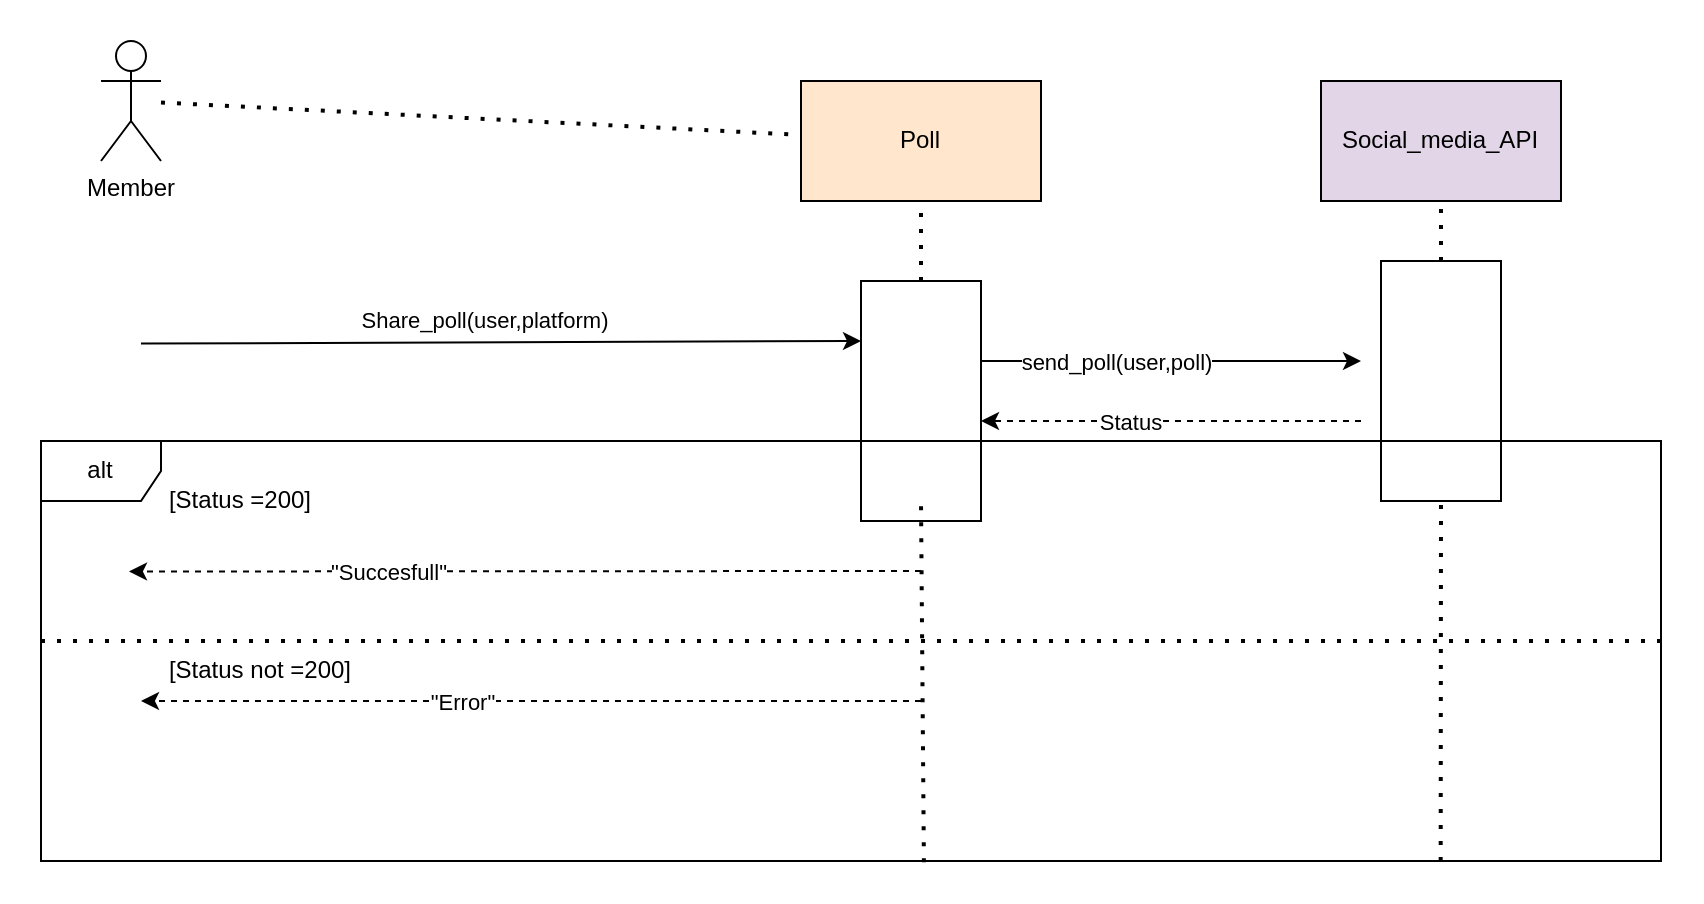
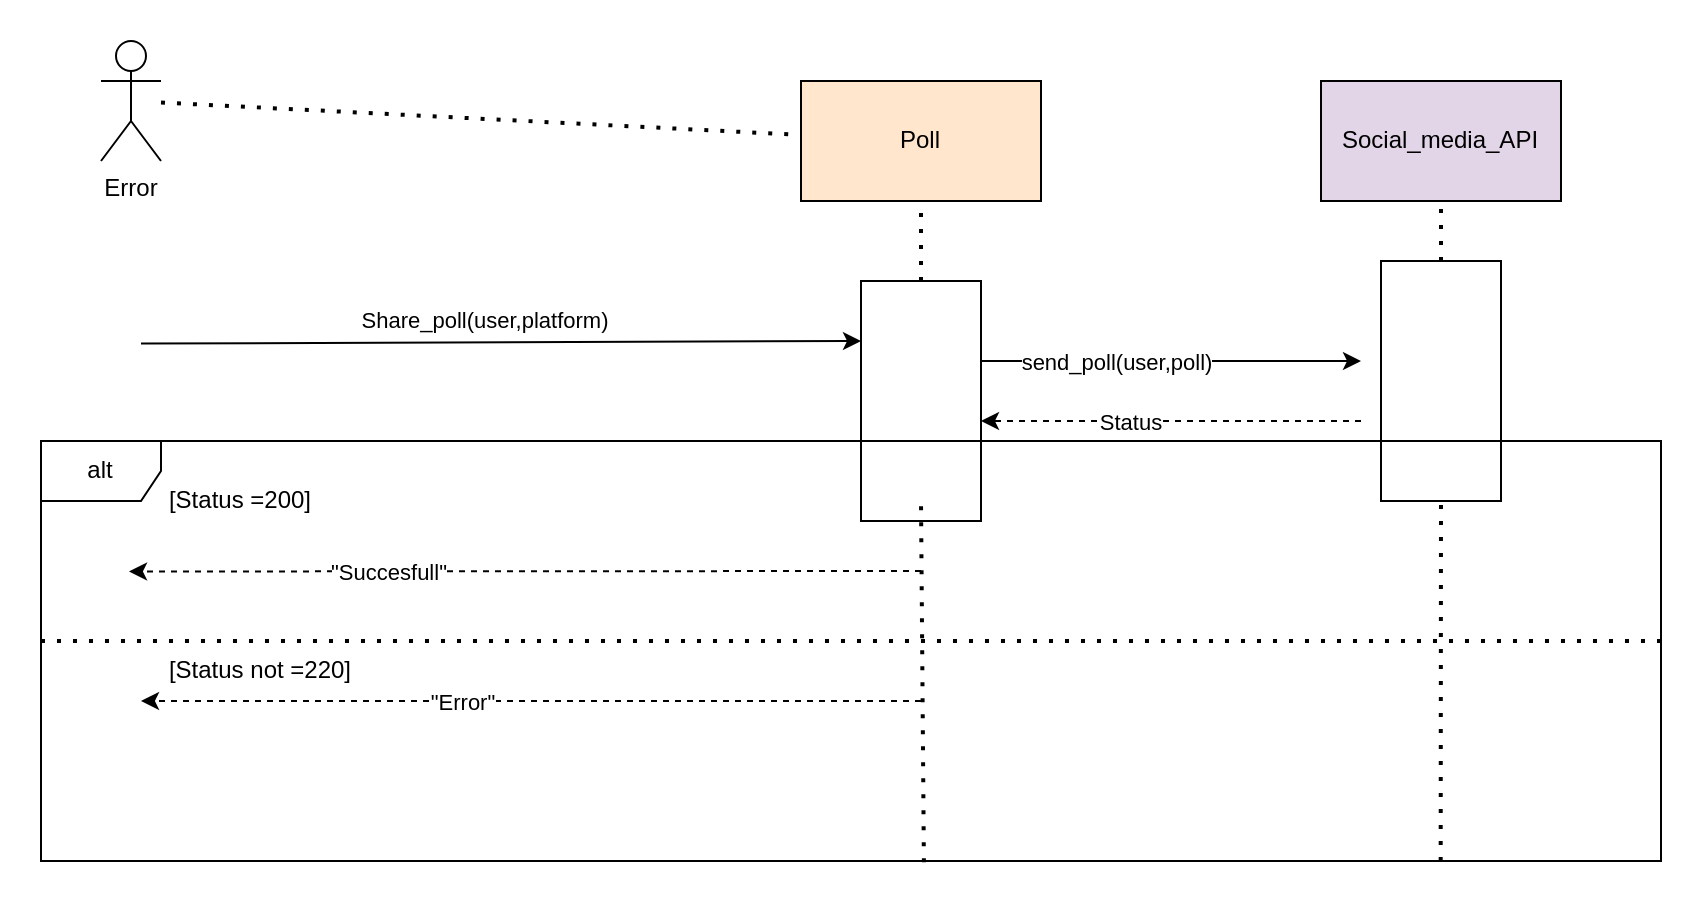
(132, 189) -> (132, 189)
(261, 671) -> (261, 671)
